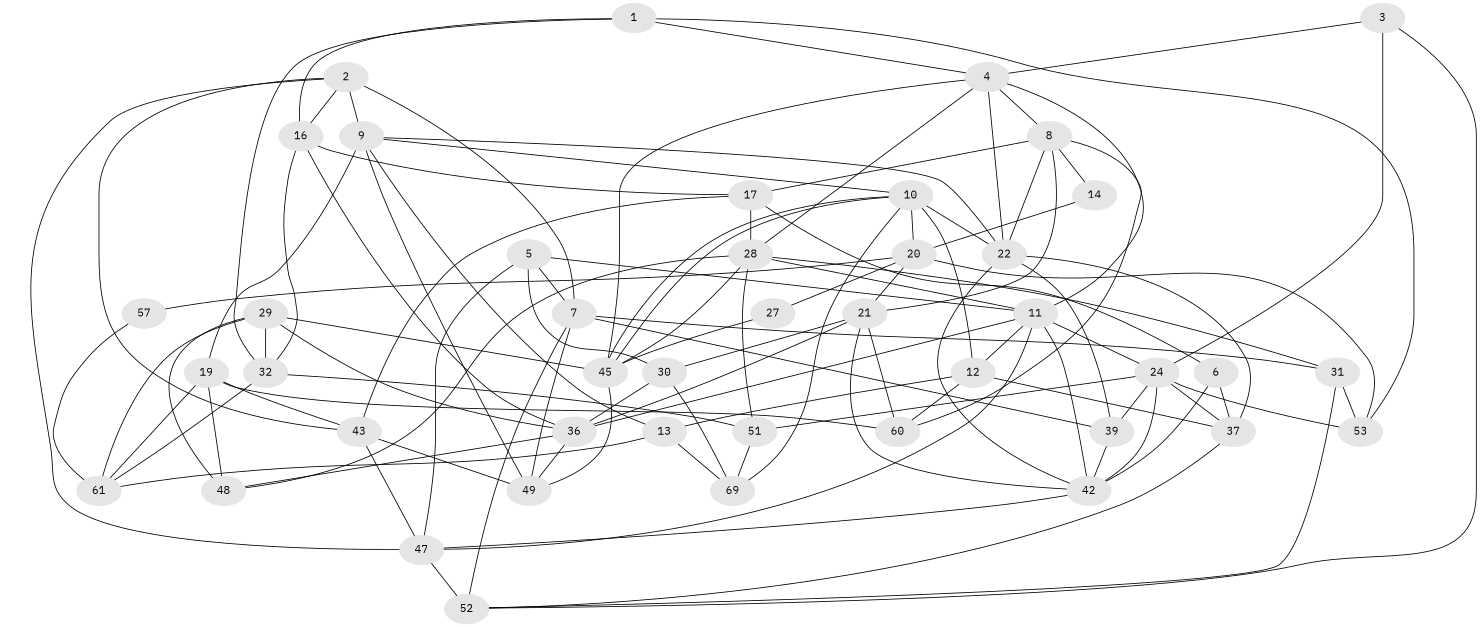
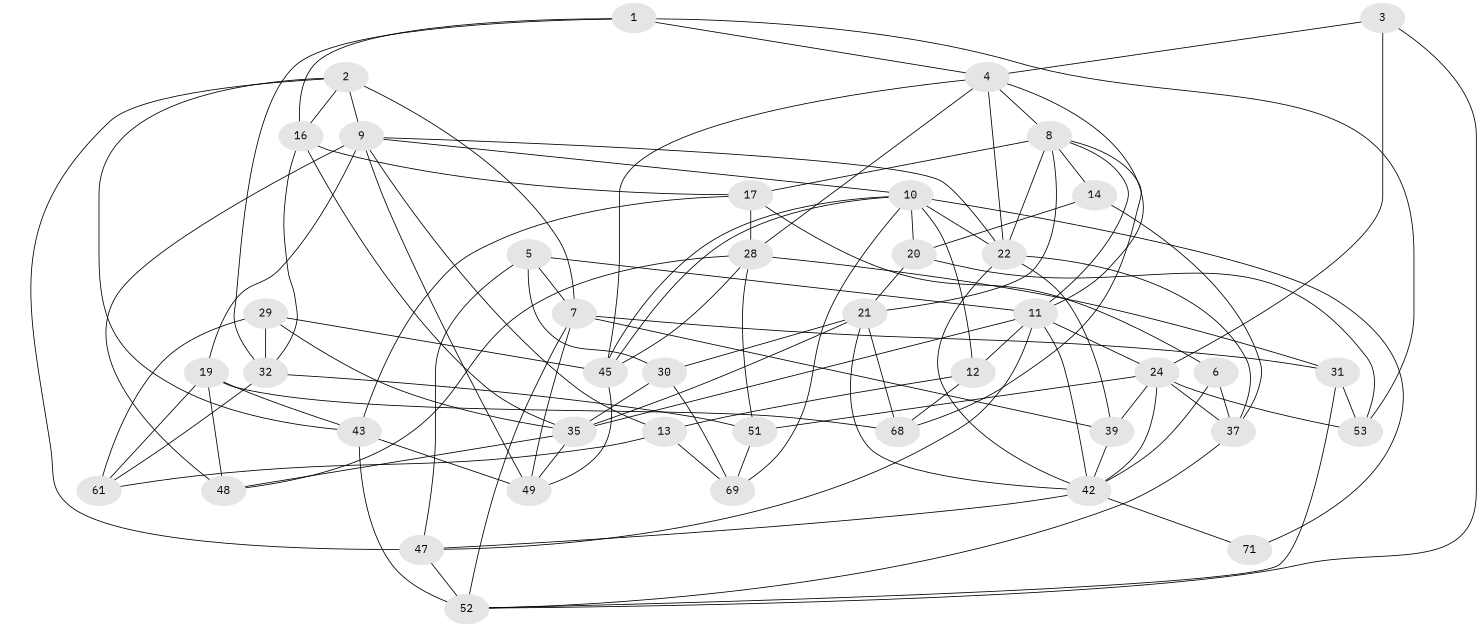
(899, 285) -> (1120, 220)
(144, 314) -> none
(773, 314) -> none
(171, 373) -> (133, 277)
(1098, 401) -> (1221, 293)
(574, 432) -> (574, 432)
(898, 432) -> (898, 432)
(390, 491) -> (378, 540)
none -> (1250, 550)
